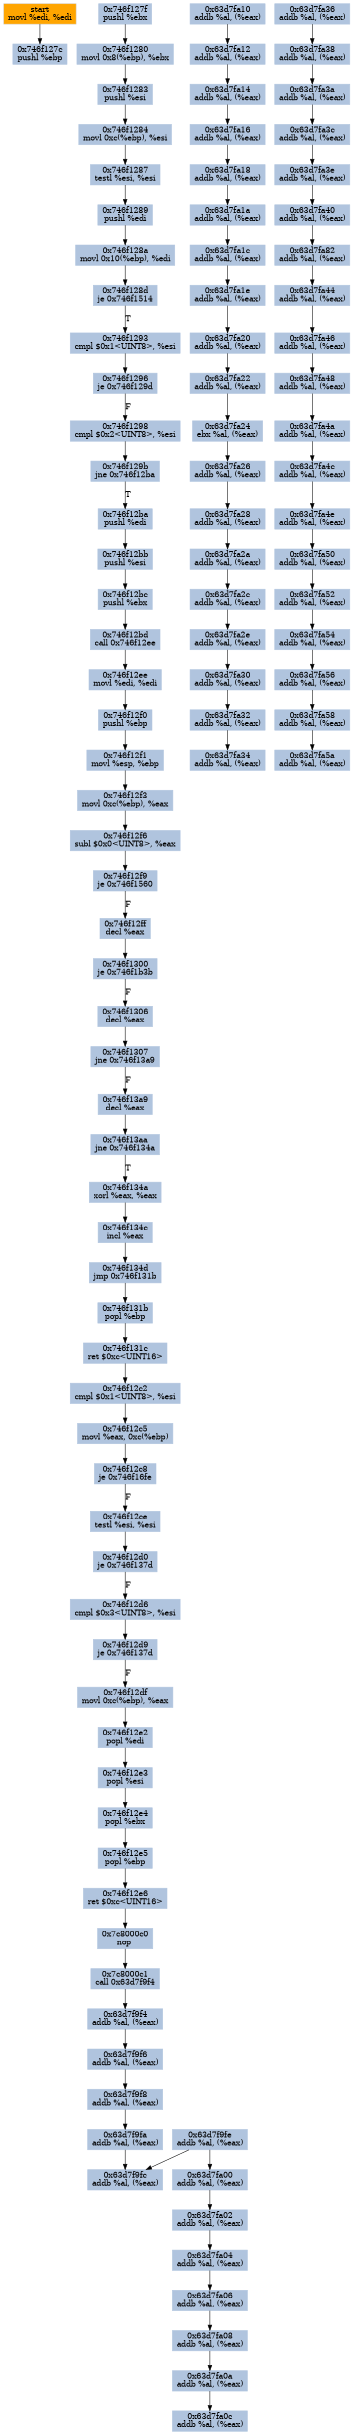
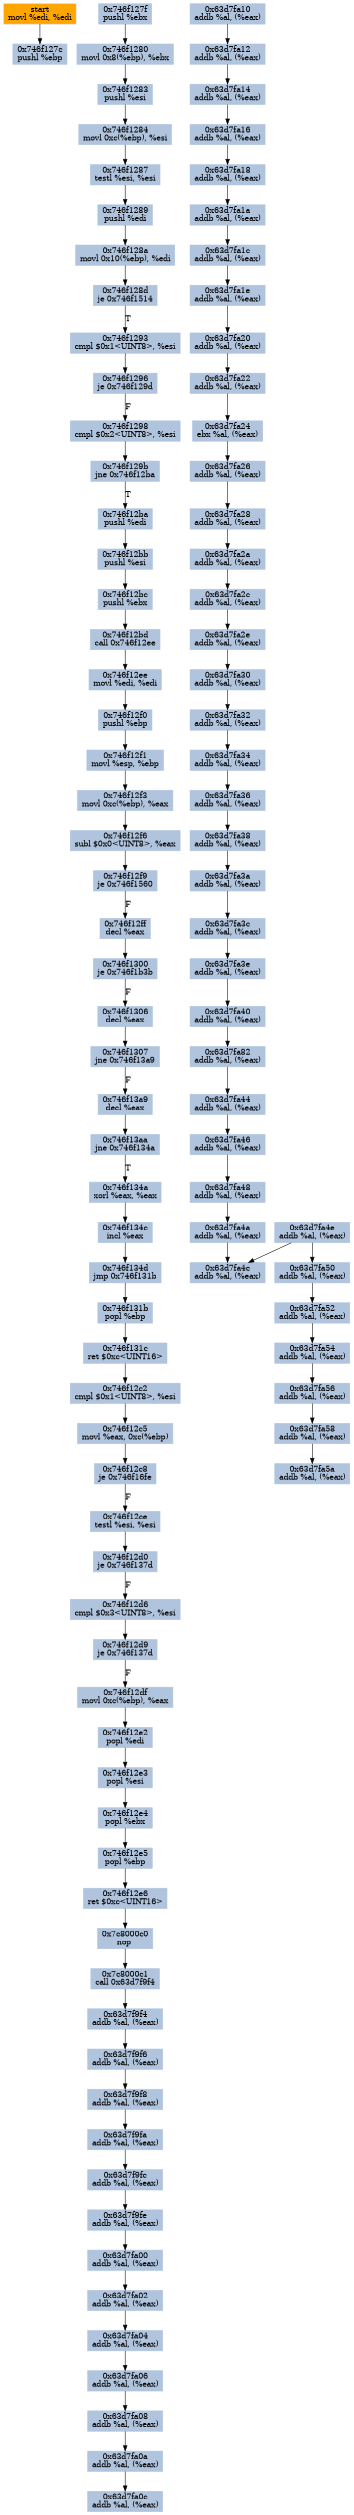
(312, 492) -> (272, 1251)
none -> (228, 778)
(170, 2159) -> (125, 2197)
